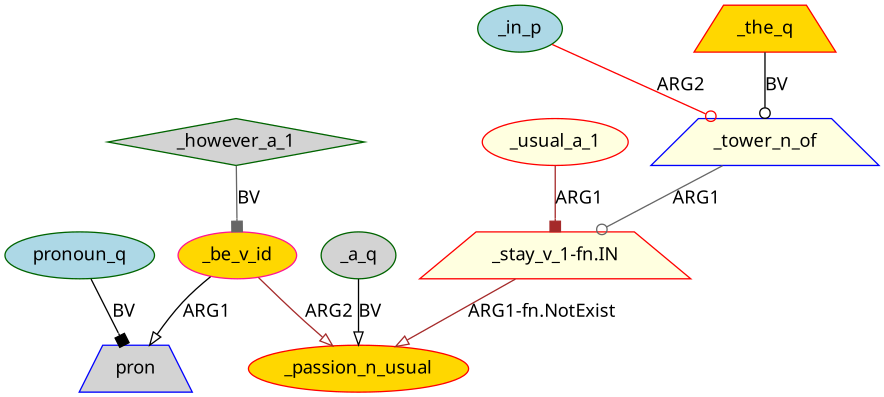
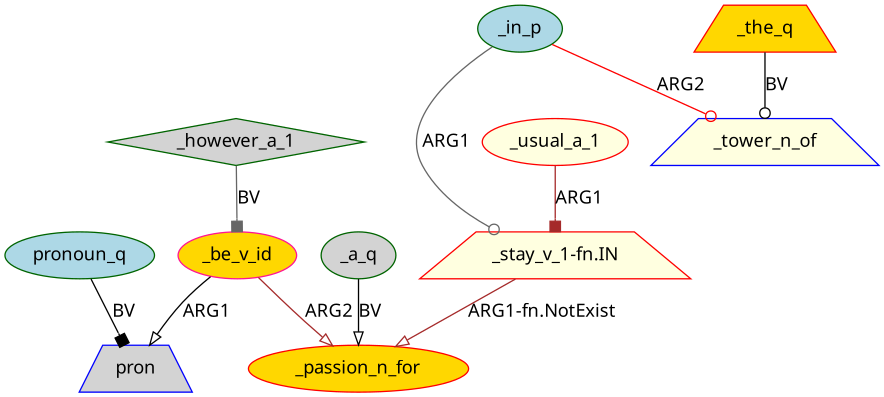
(665, 196) -> (417, 137)
(359, 369) -> (359, 369)
